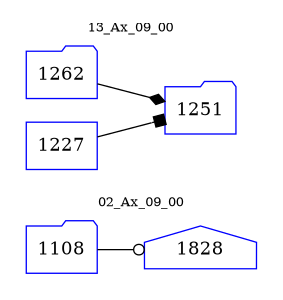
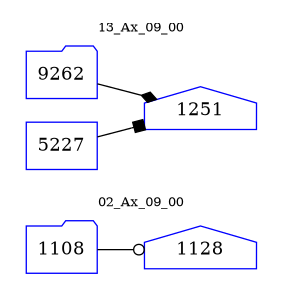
(62, 75) -> (62, 75)
(200, 110) -> (200, 110)
(62, 146) -> (62, 146)
(200, 250) -> (200, 250)
